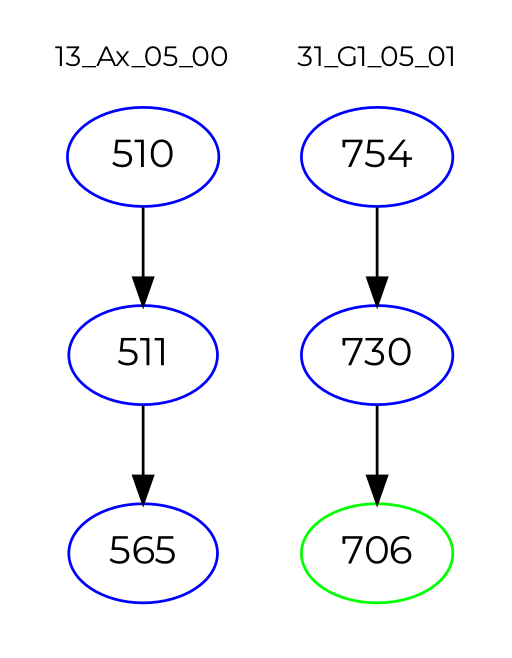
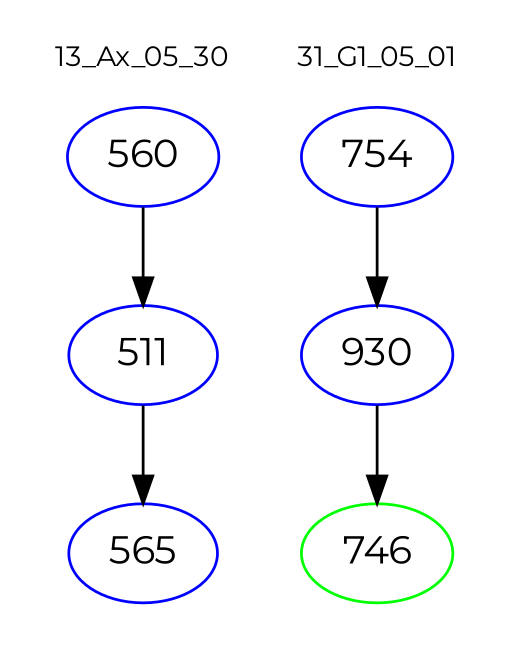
(143, 59) -> (143, 59)
(143, 157) -> (143, 157)
(377, 355) -> (377, 355)
(377, 553) -> (377, 553)
